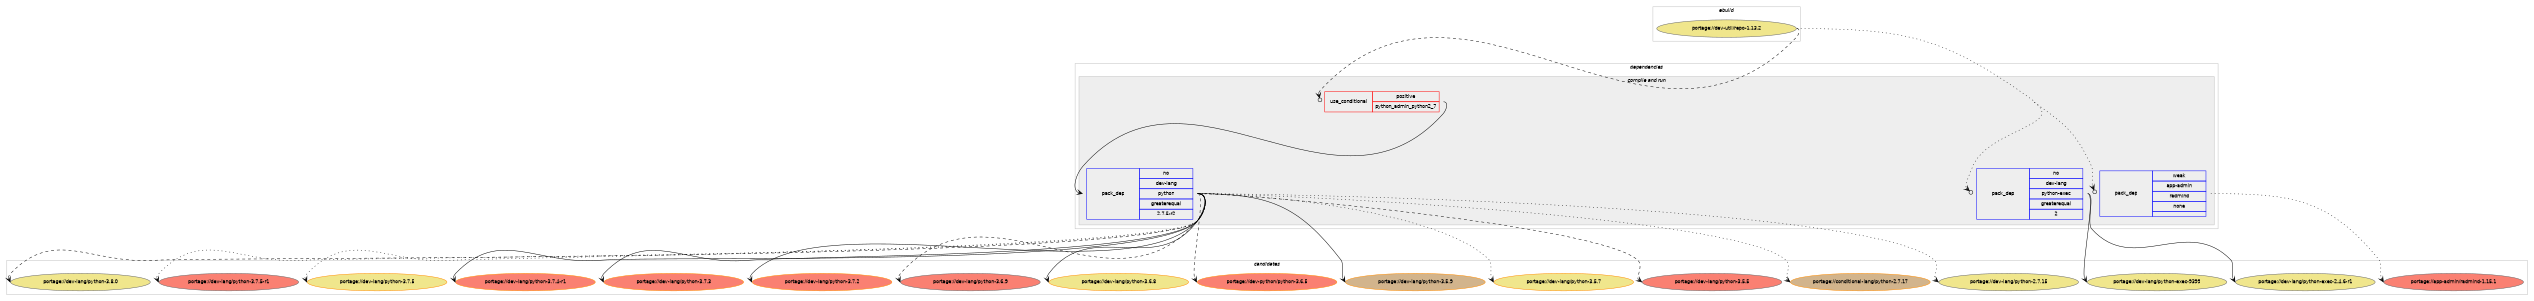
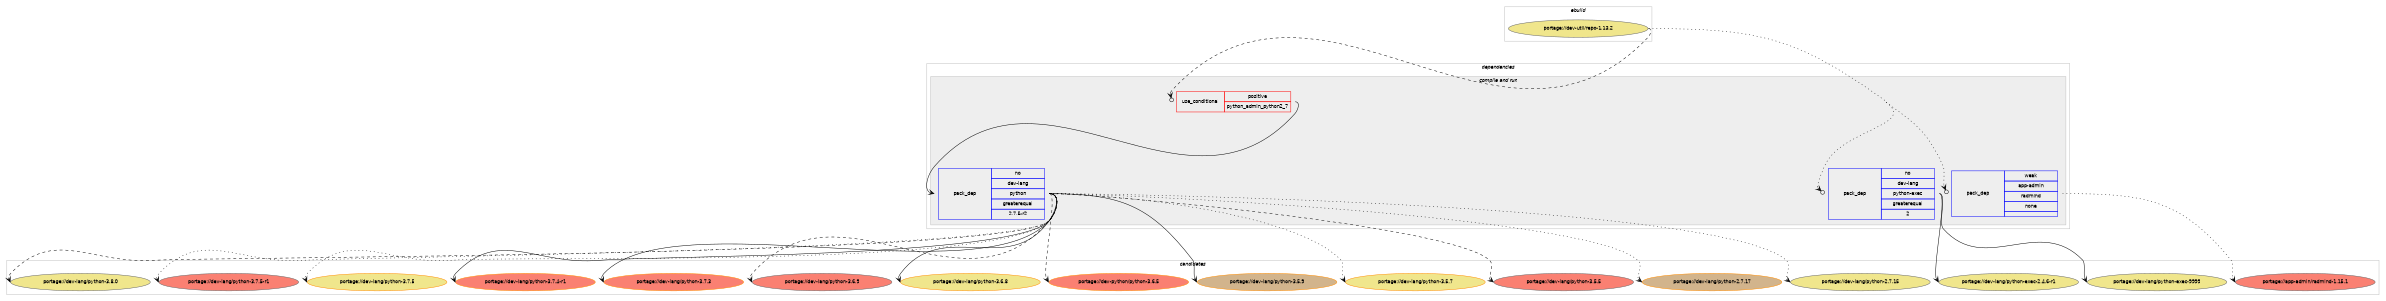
(822, 282) -> none
(1860, 282) -> (1712, 282)
(2157, 282) -> (2157, 282)
